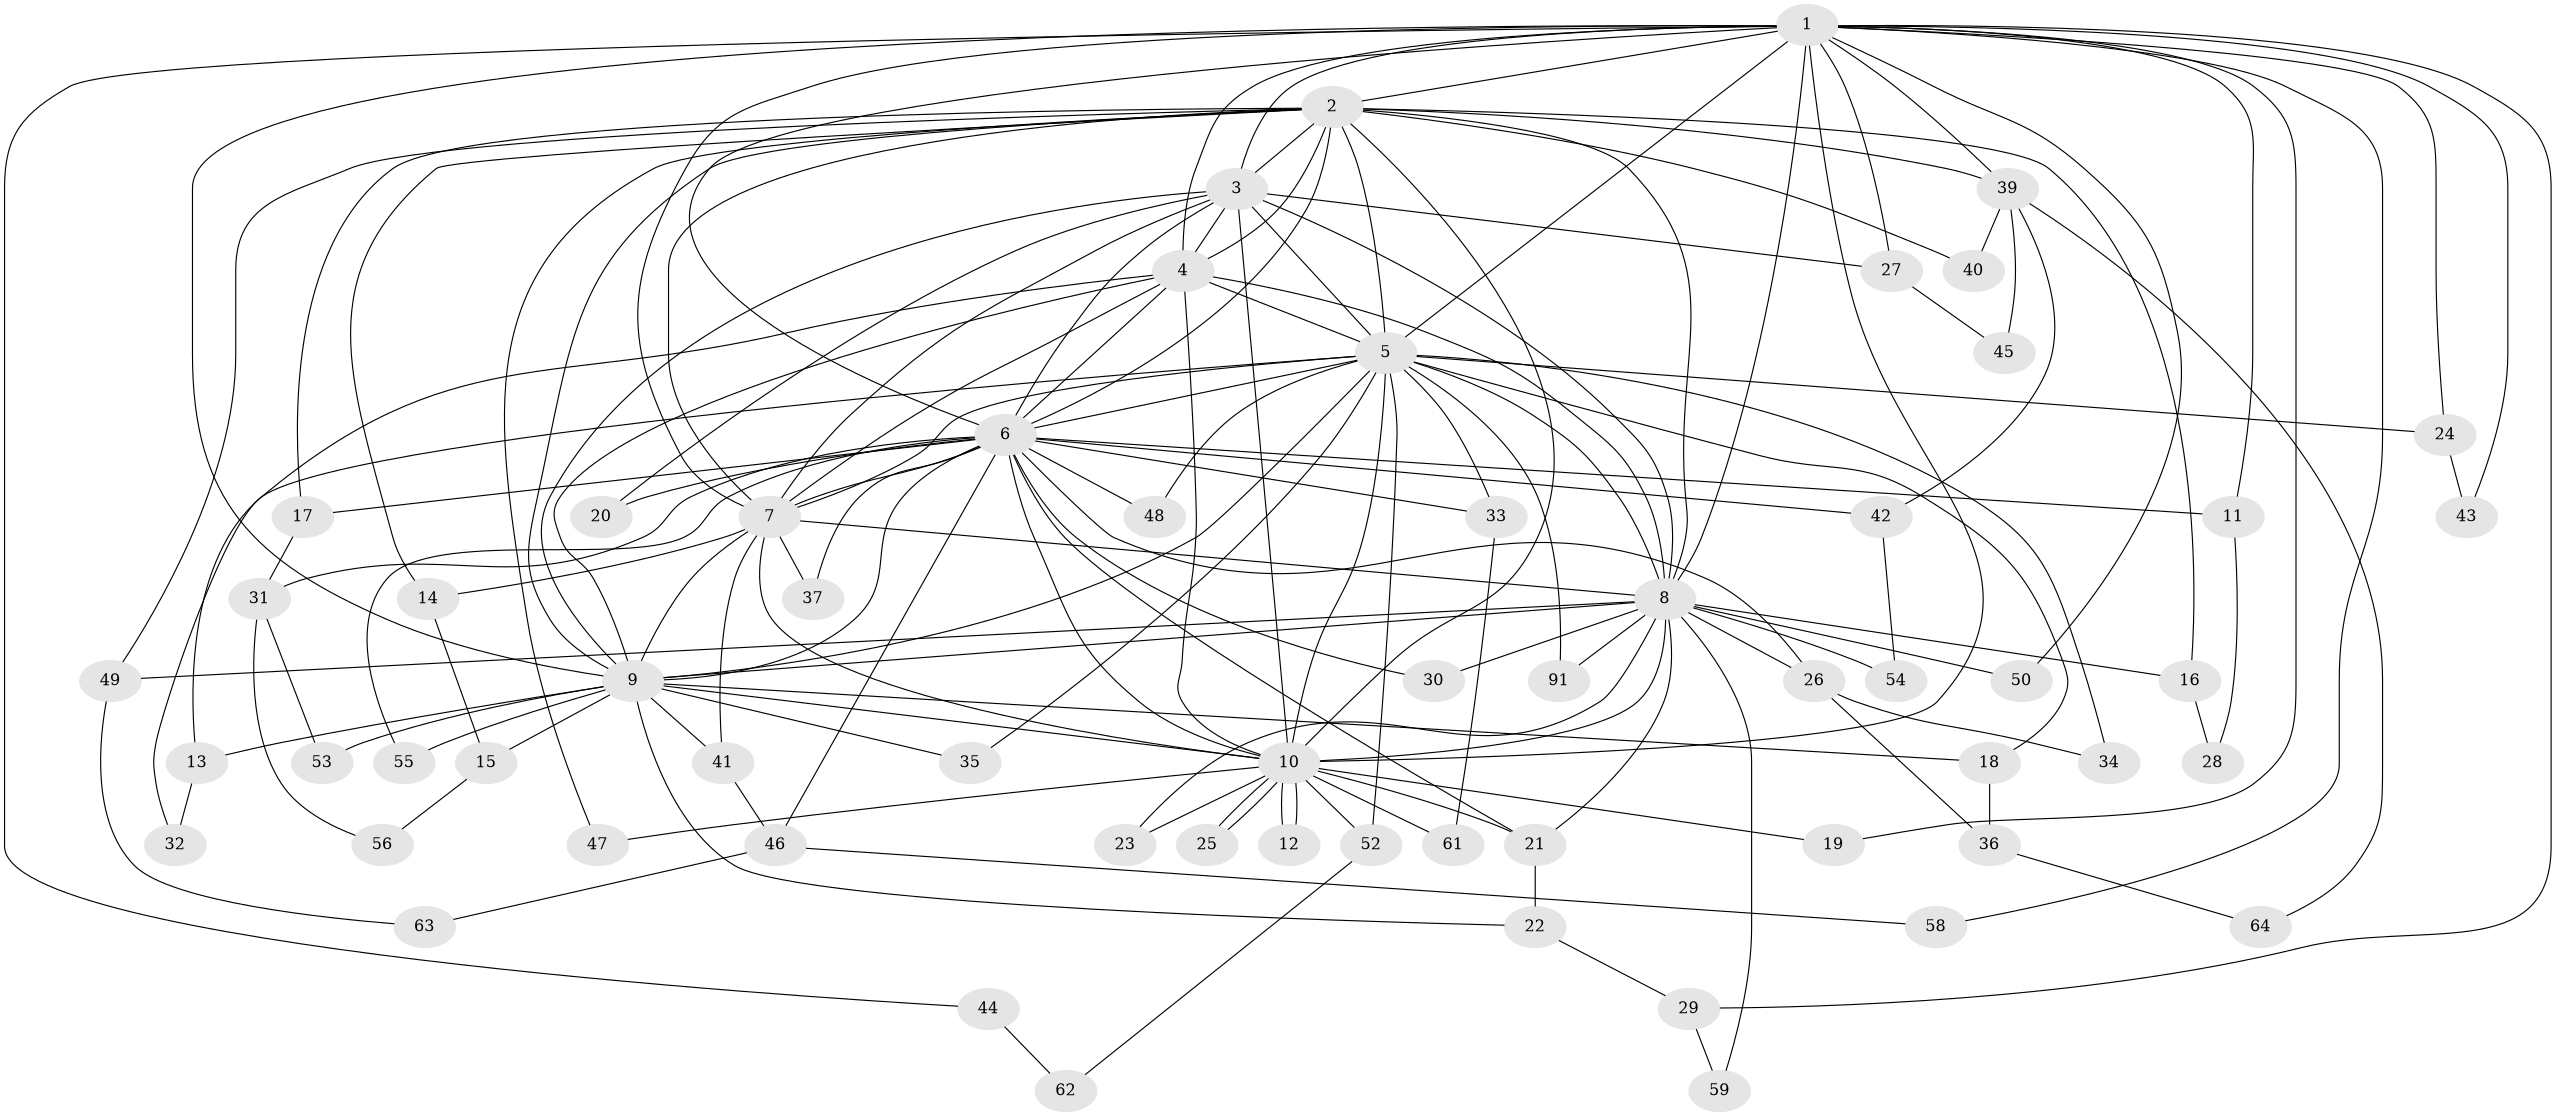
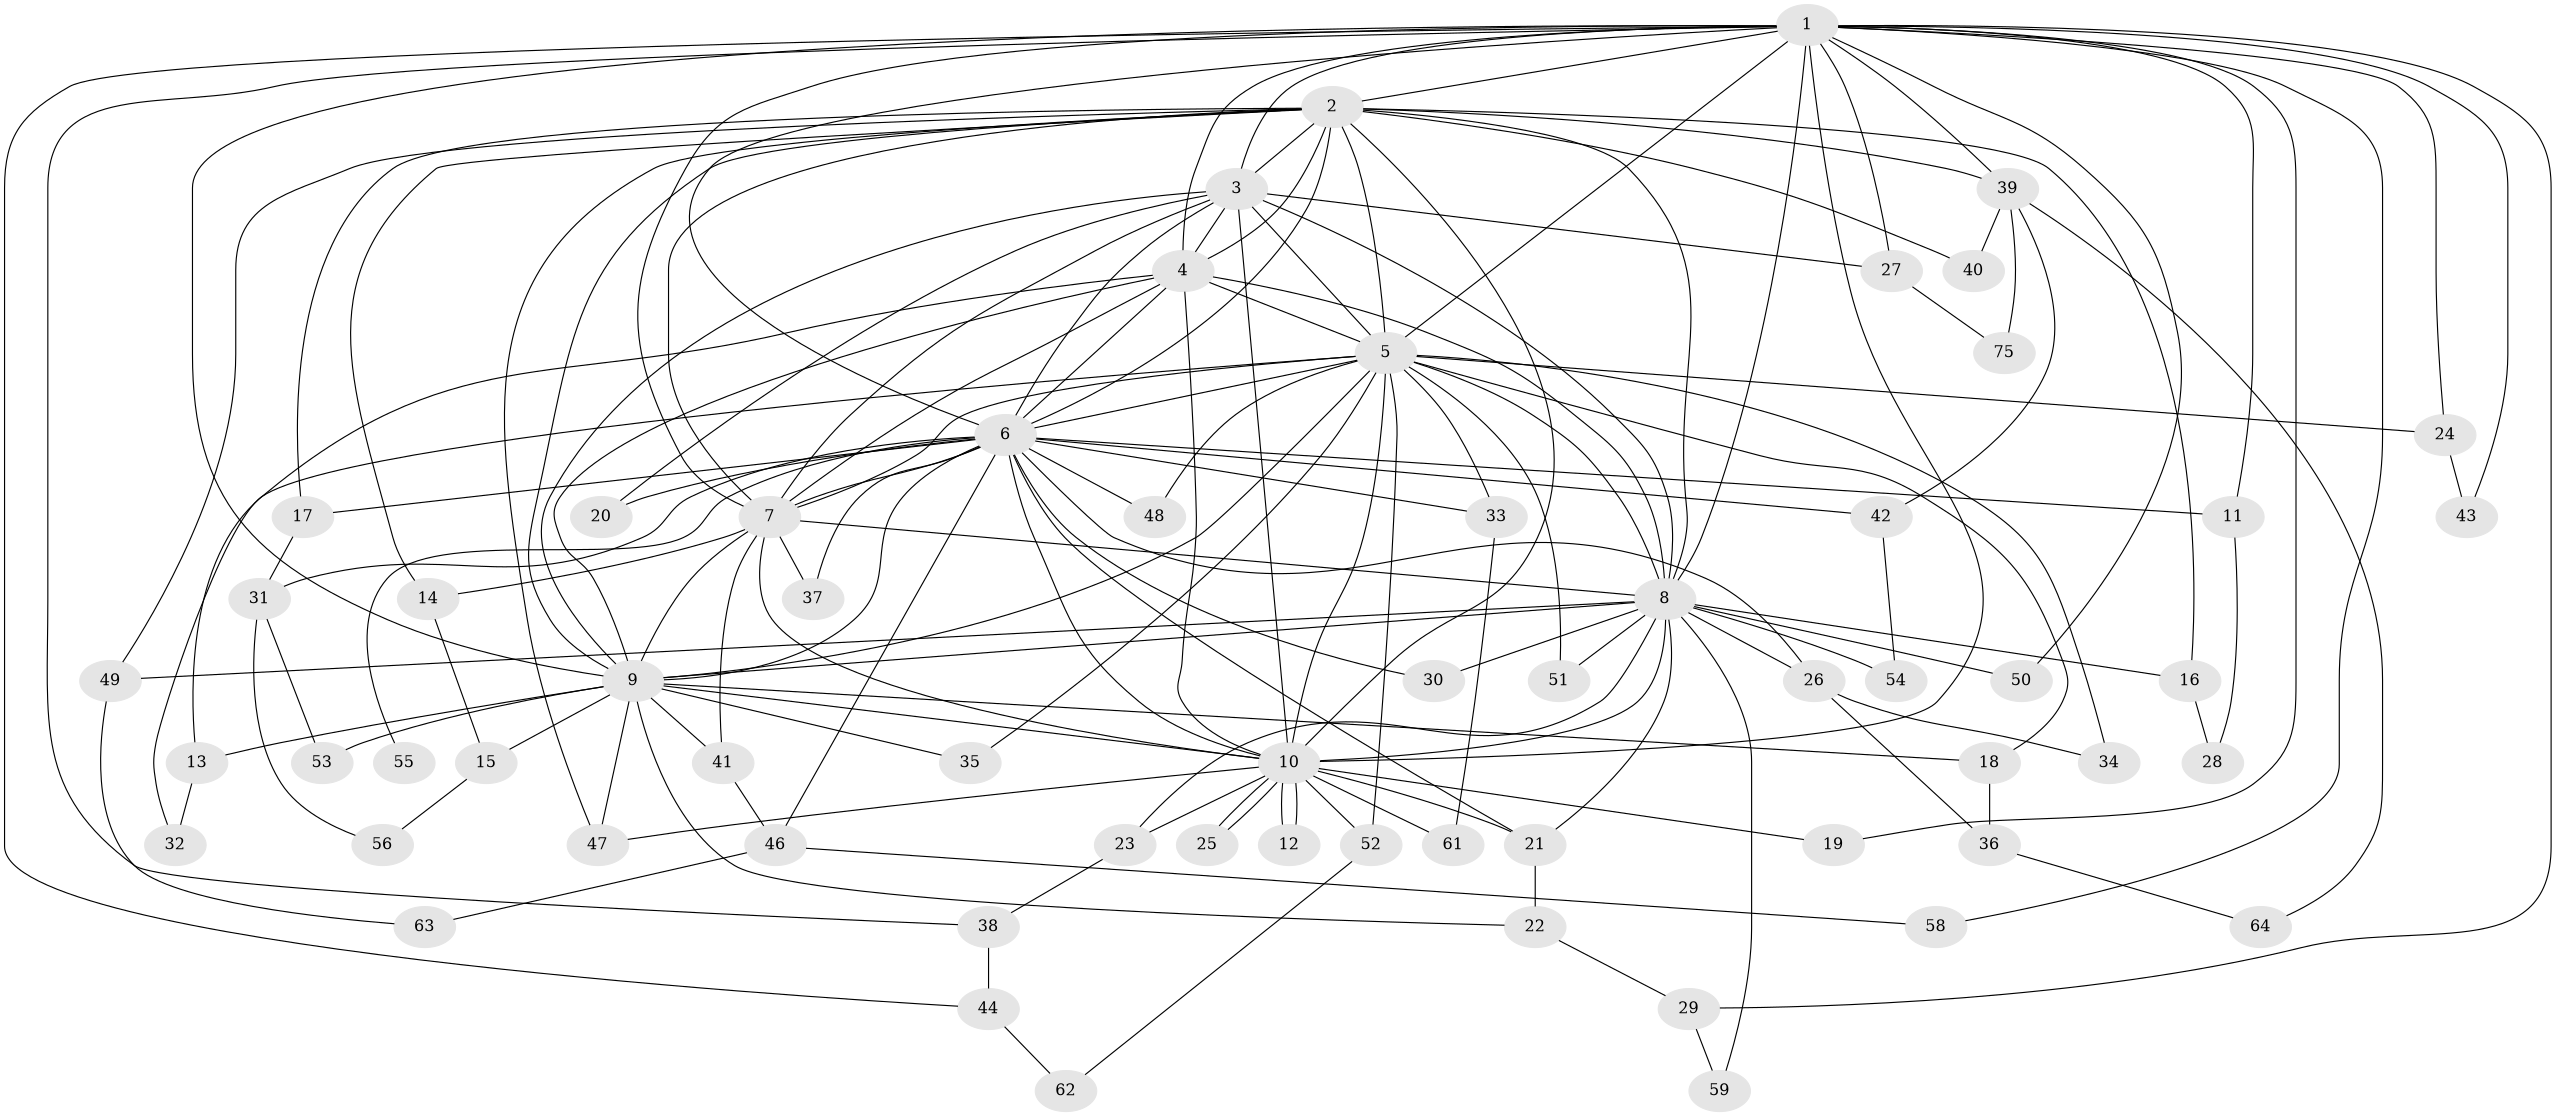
(2004, 353) -> (2004, 353)
(1559, 681) -> (1559, 681)
(516, 717) -> (616, 763)
none -> (989, 927)
